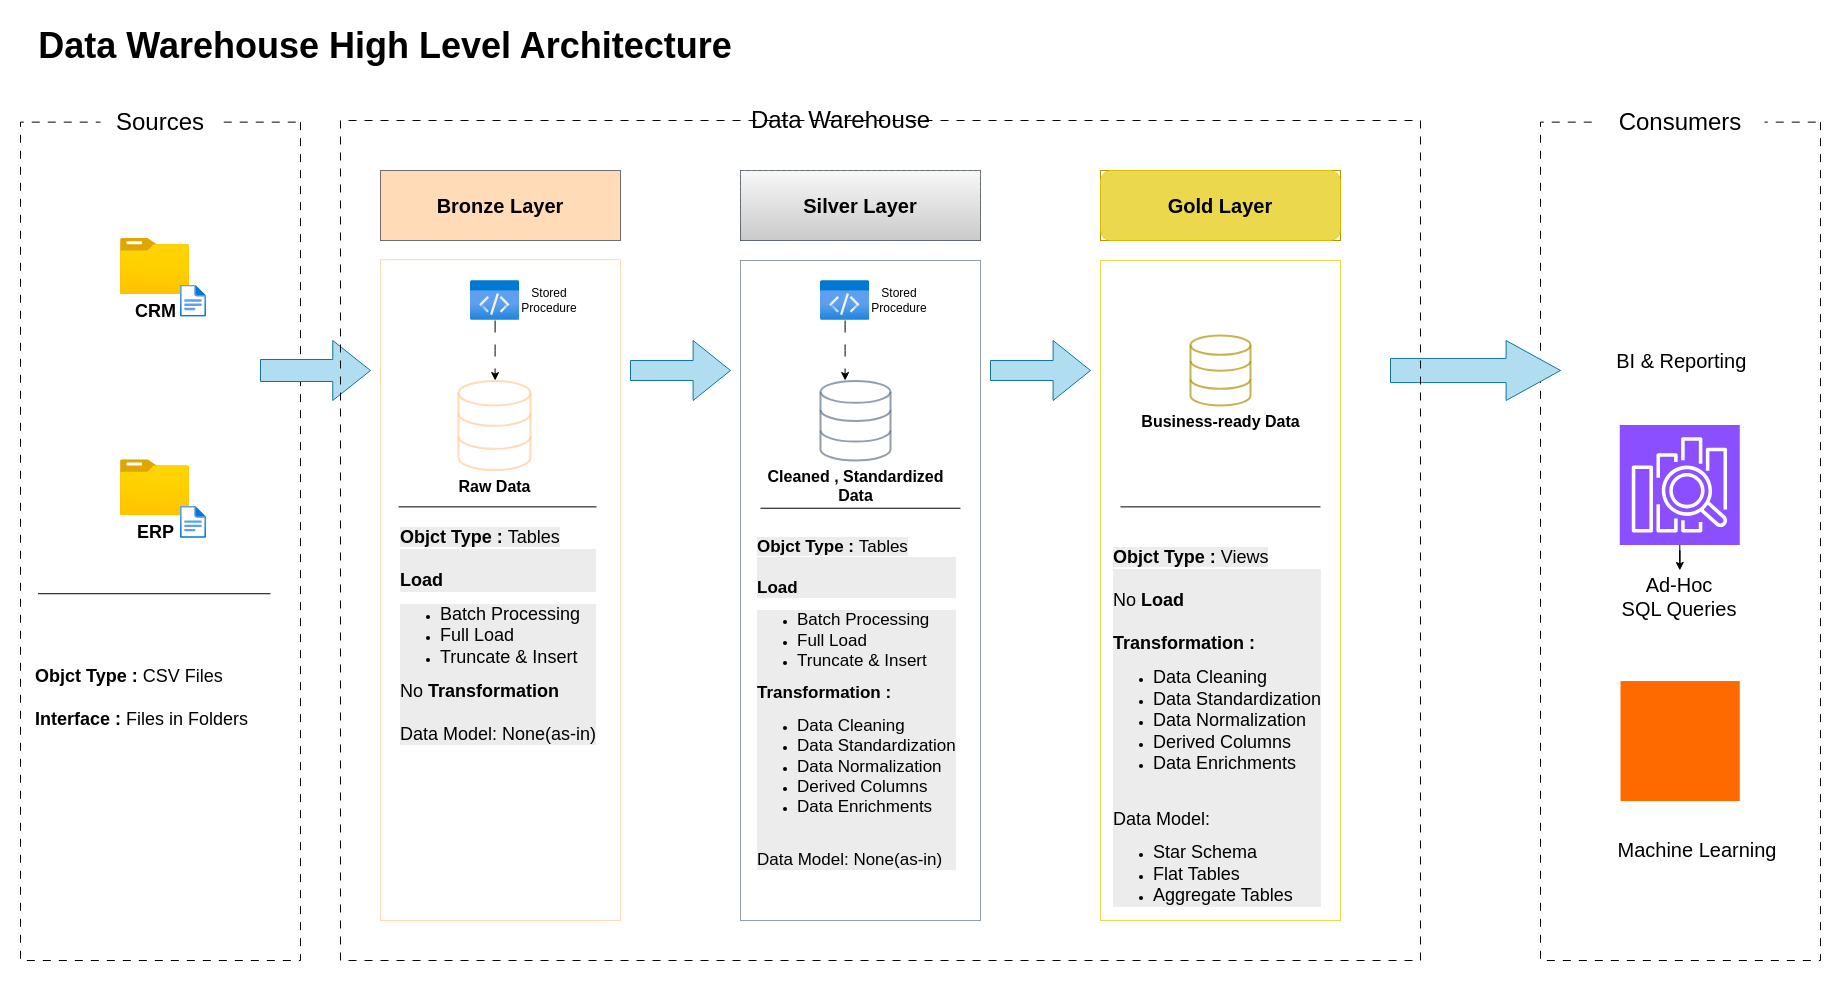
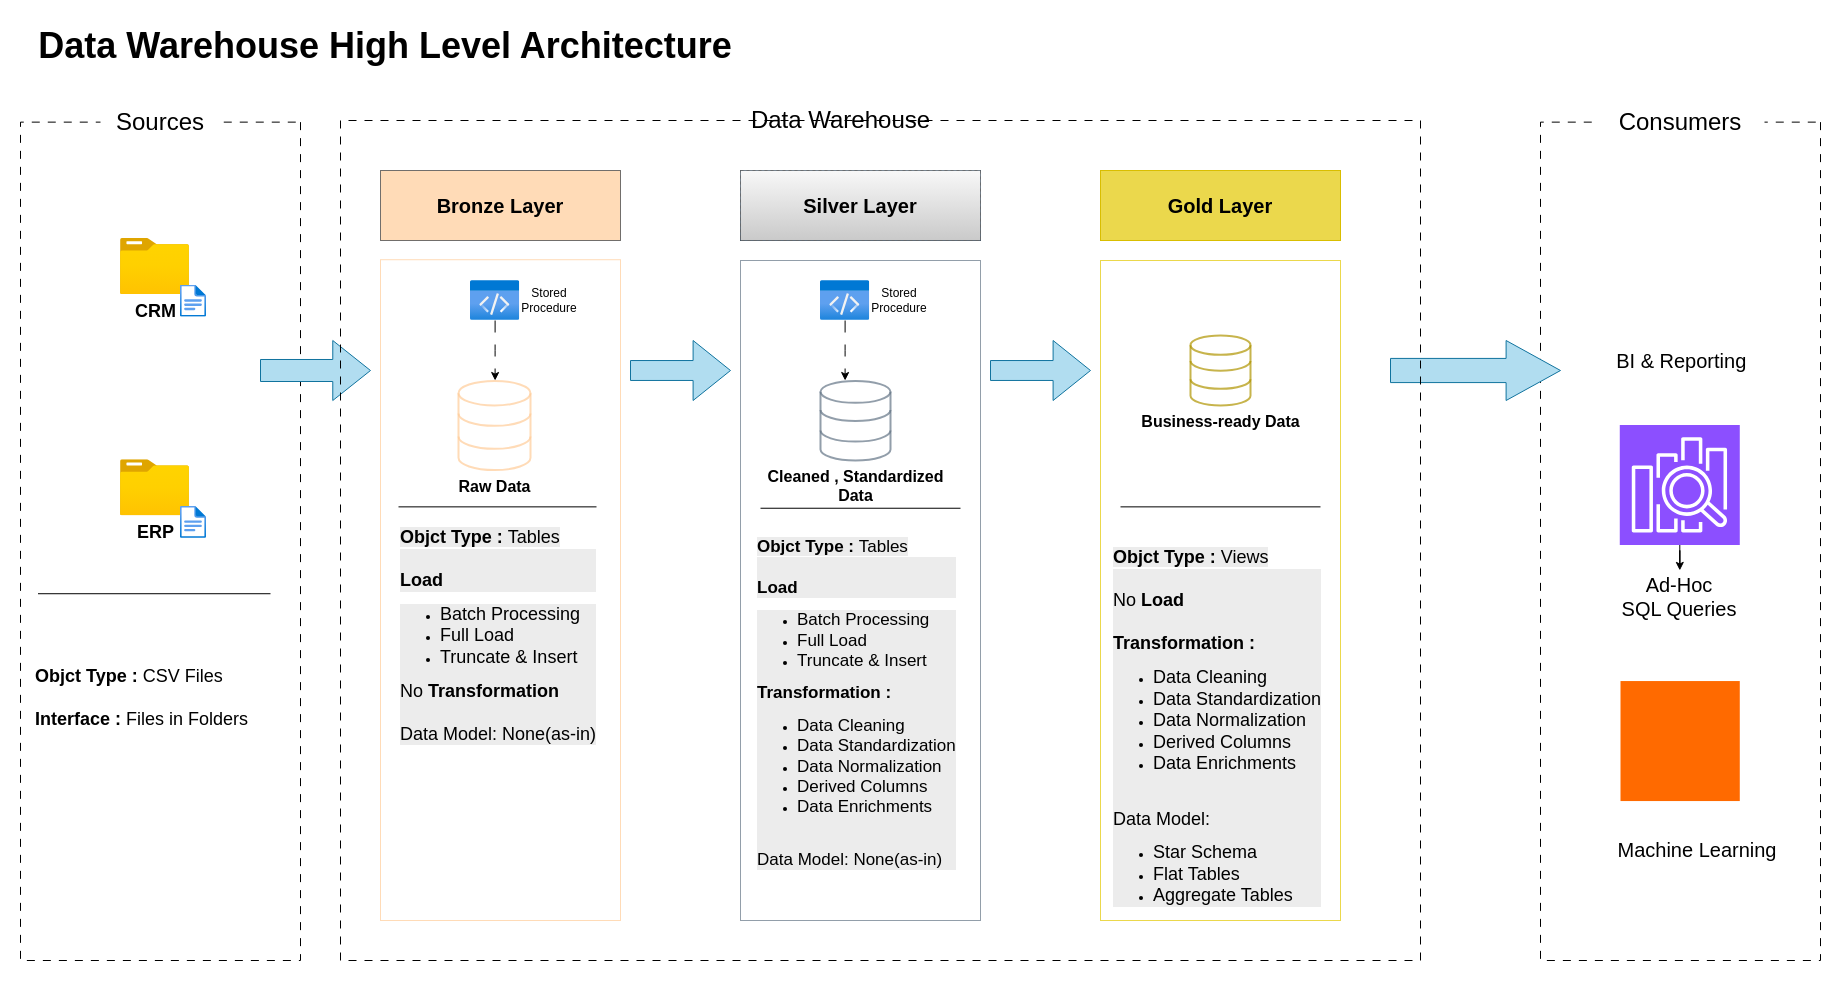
(1221, 206) -> (1221, 206)
